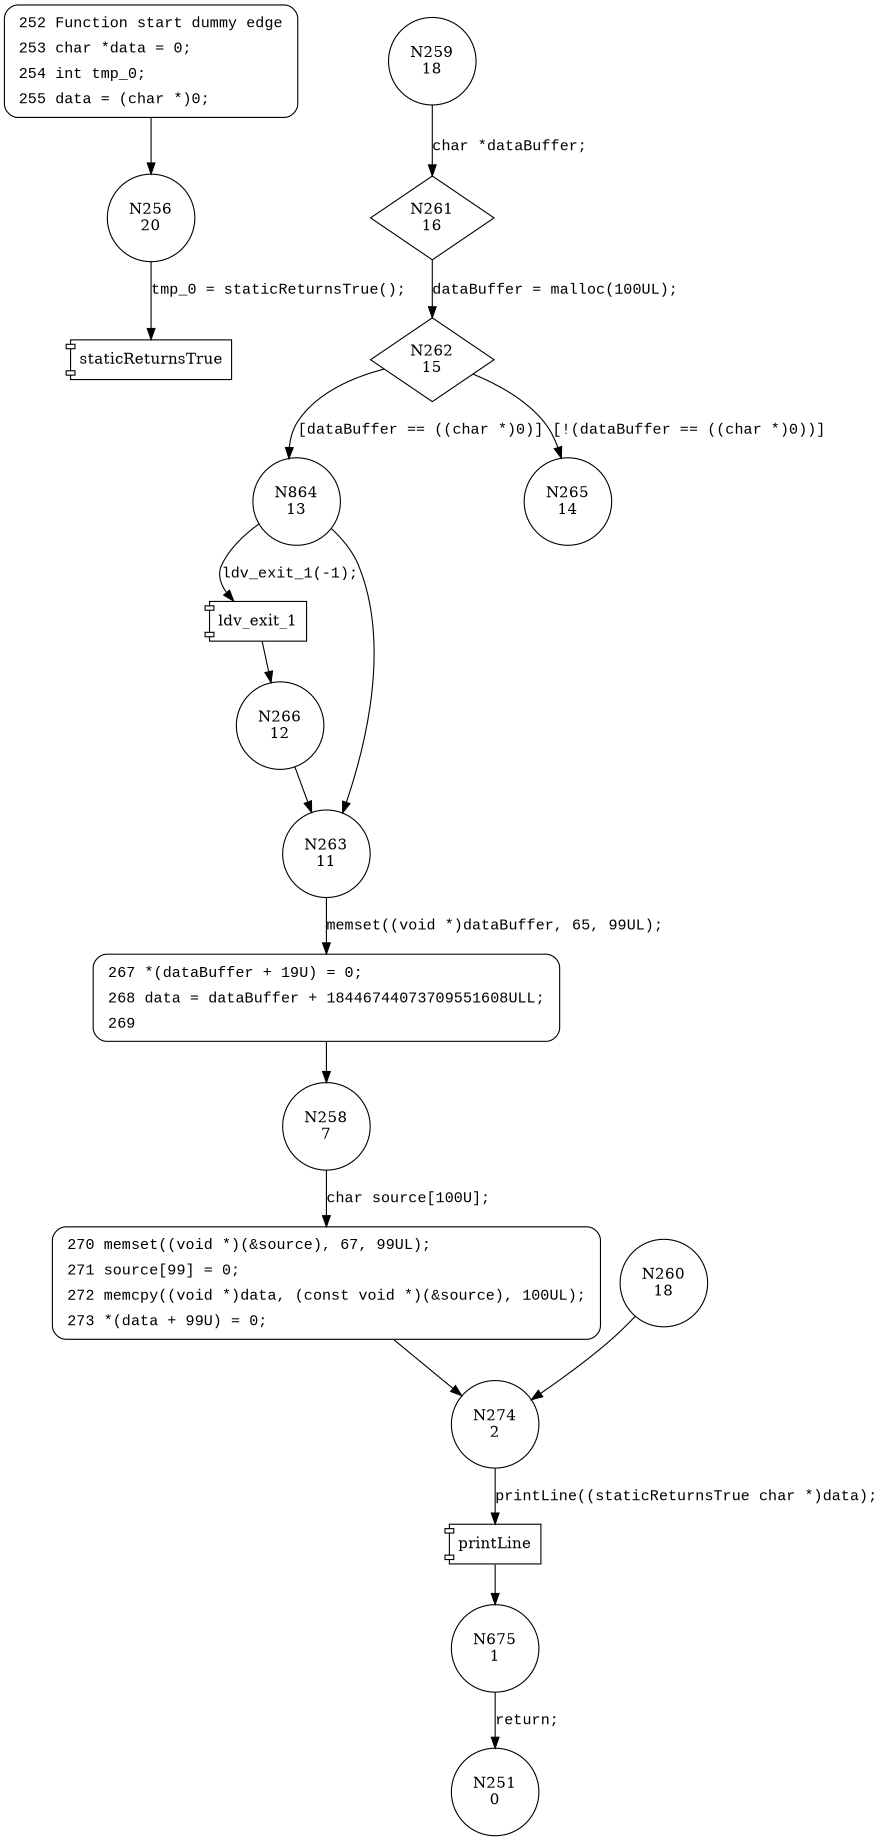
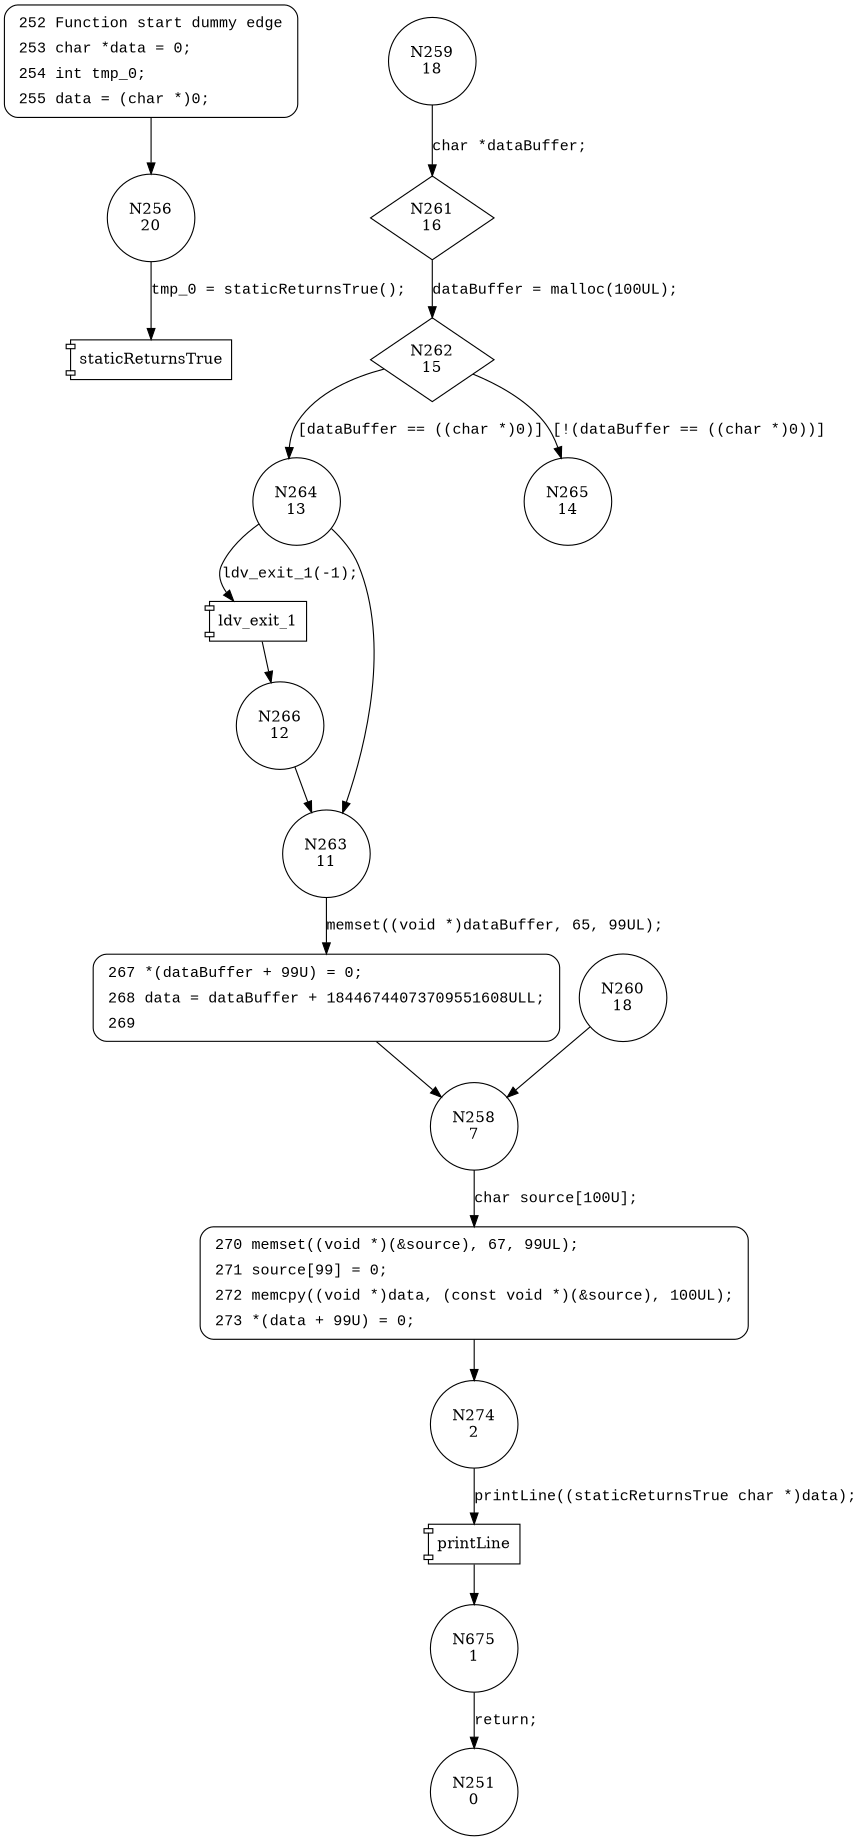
(297, 502) -> (297, 502)
(254, 972) -> (254, 972)
(590, 1357) -> (553, 1058)
